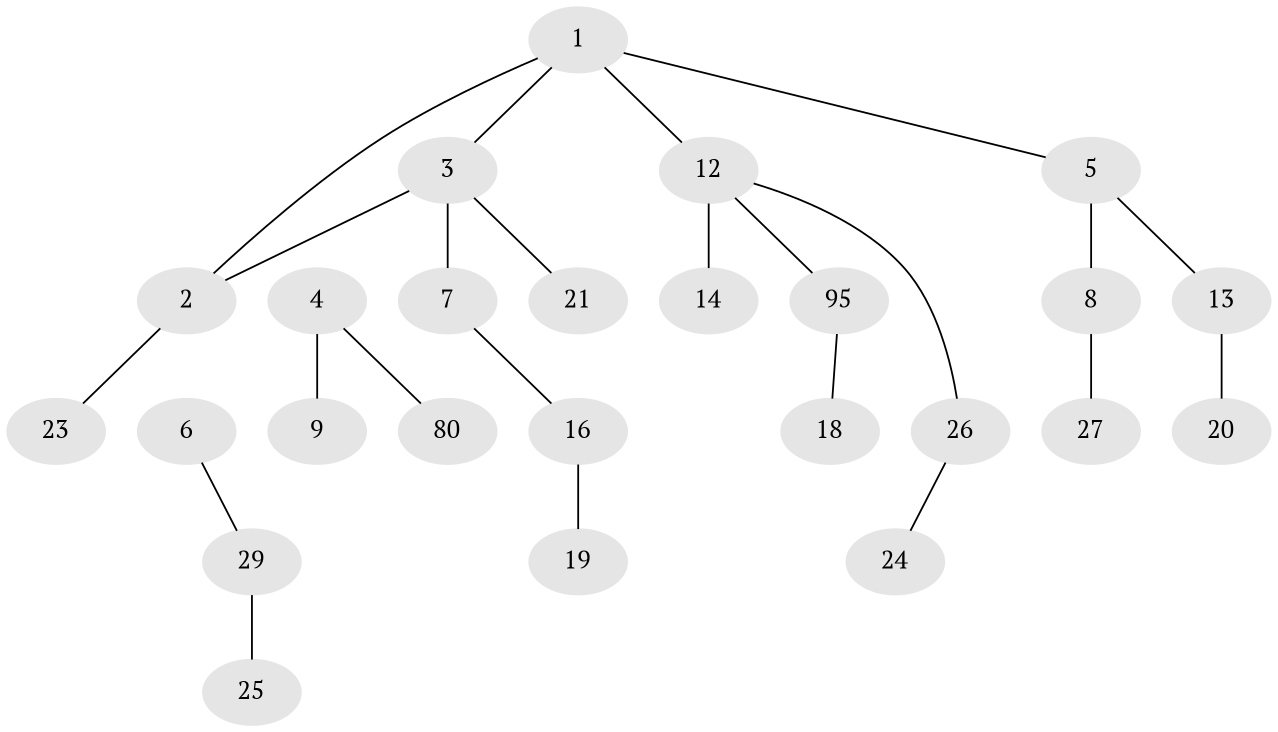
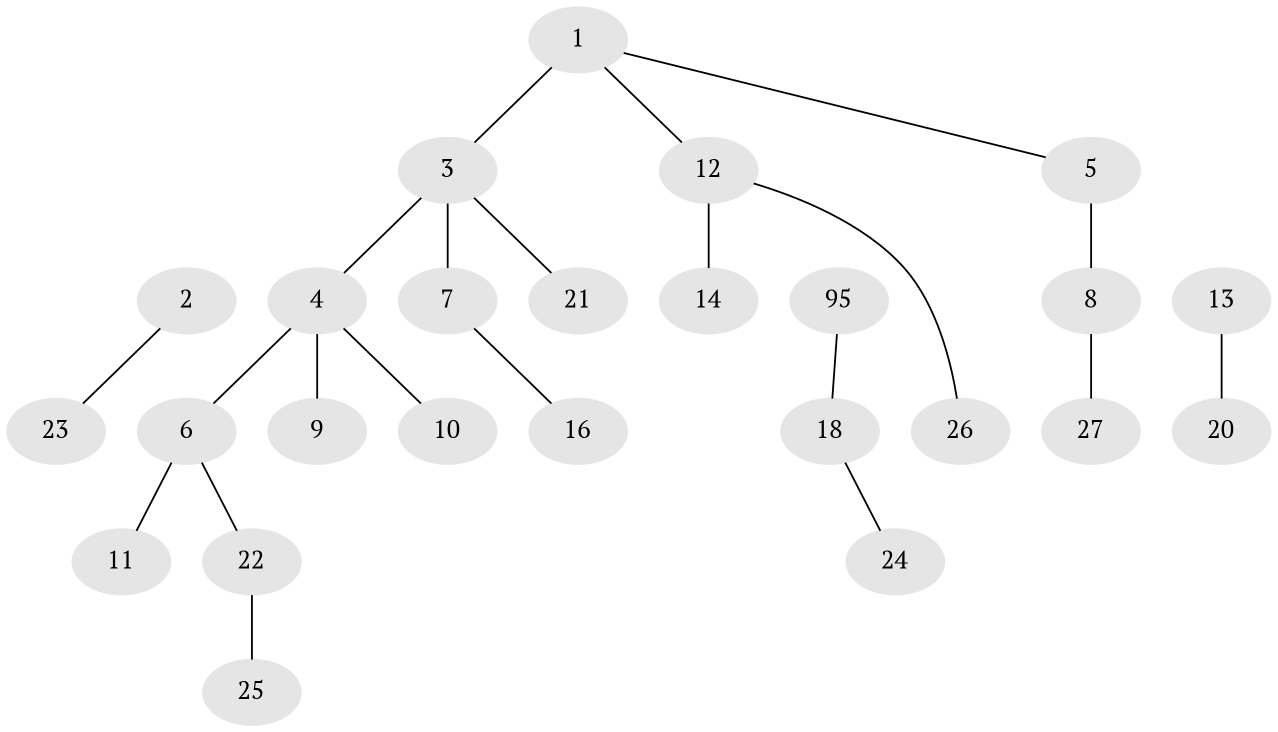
(365, 150) -> none
(774, 235) -> none
(1156, 235) -> none
(317, 236) -> (383, 235)
none -> (252, 366)
(448, 431) -> (448, 431)
(928, 497) -> (863, 497)
none -> (121, 562)
(252, 562) -> (252, 562)
(578, 562) -> none
